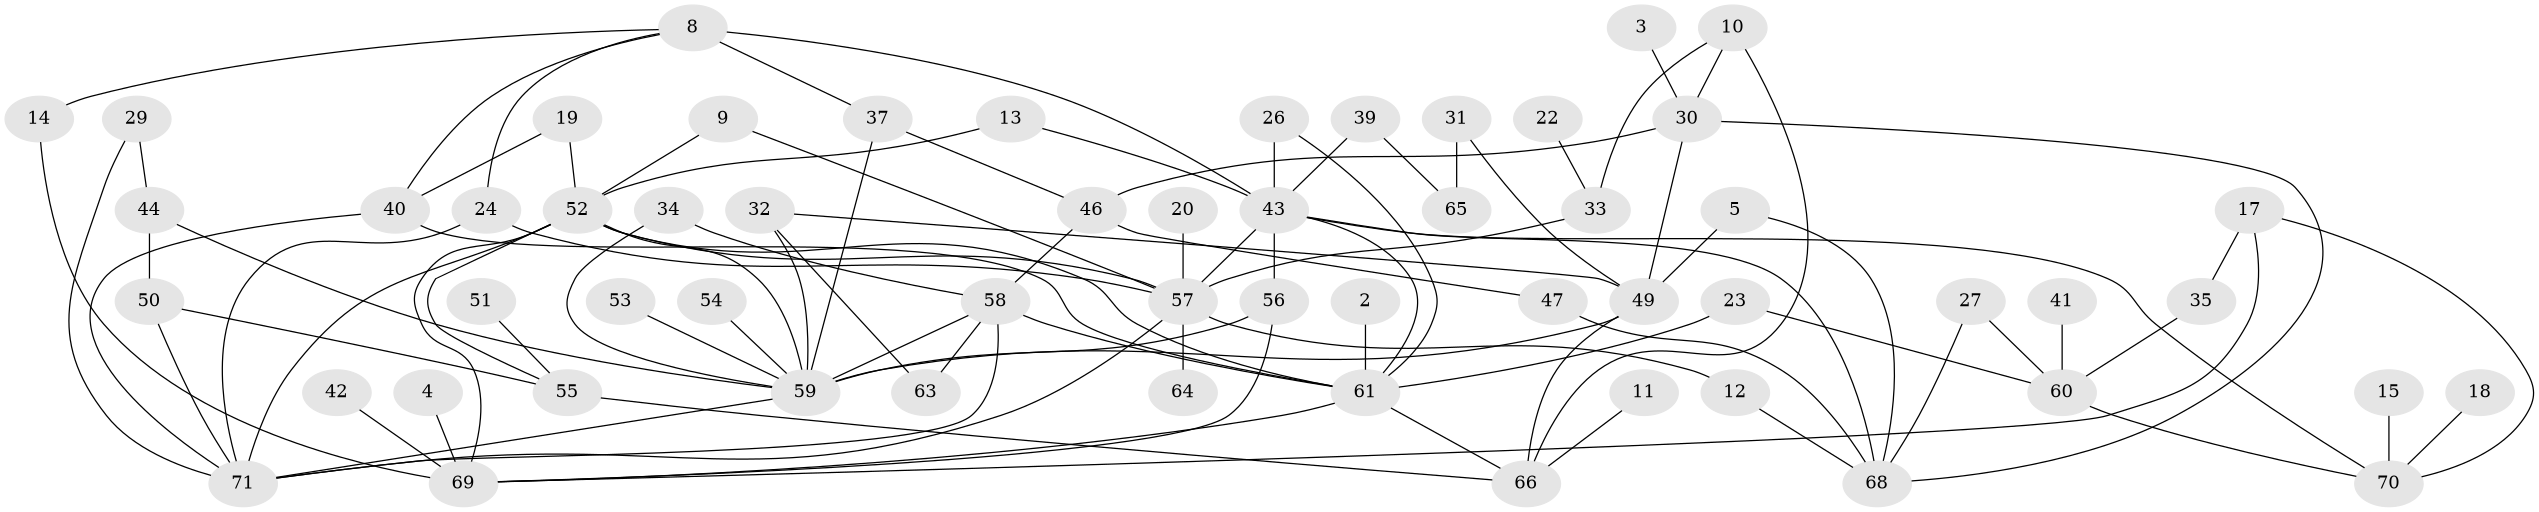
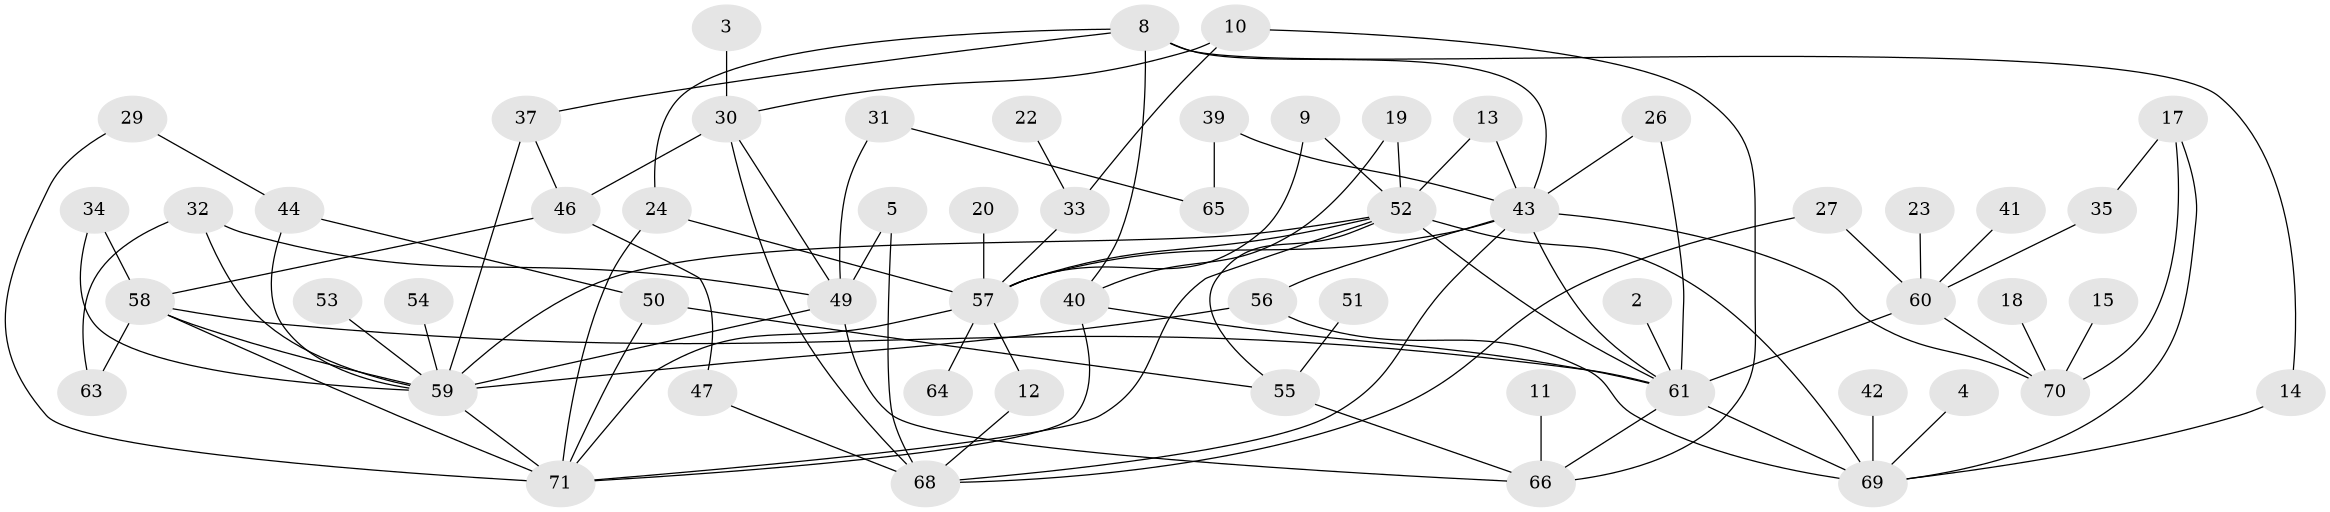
(1548, 361) -> (1801, 347)
